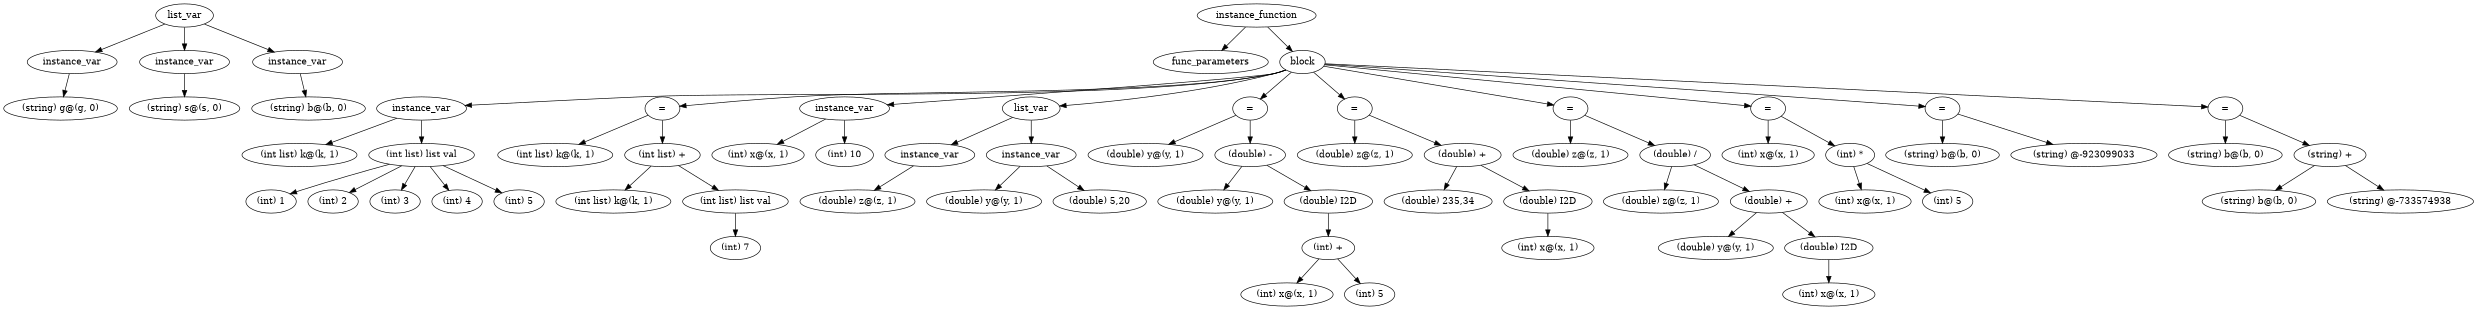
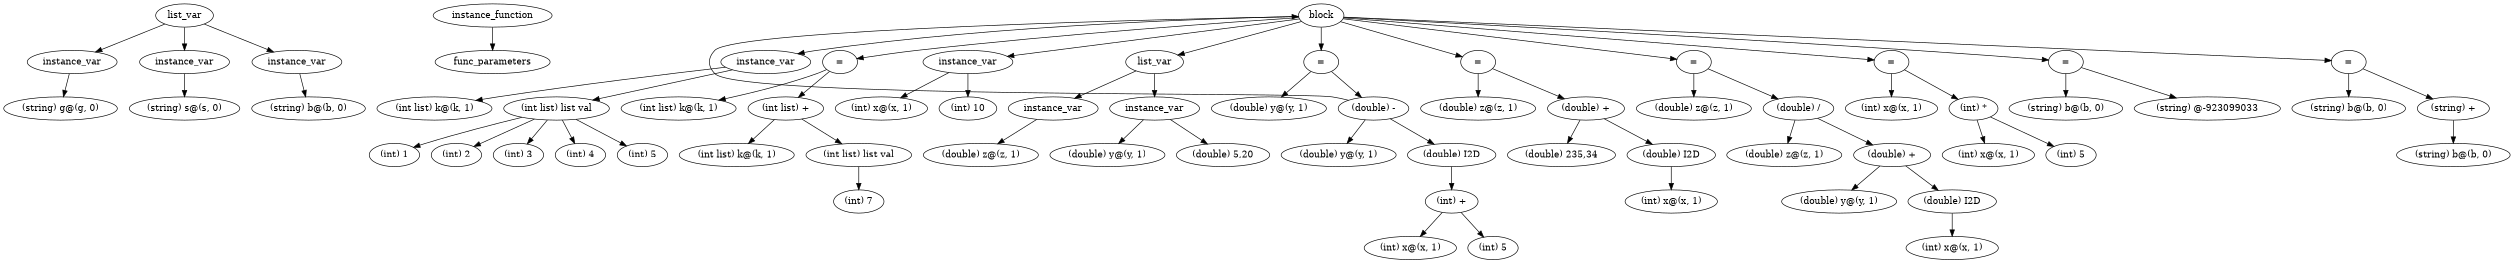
(1278, 37) -> (729, 77)
(2400, 202) -> none
